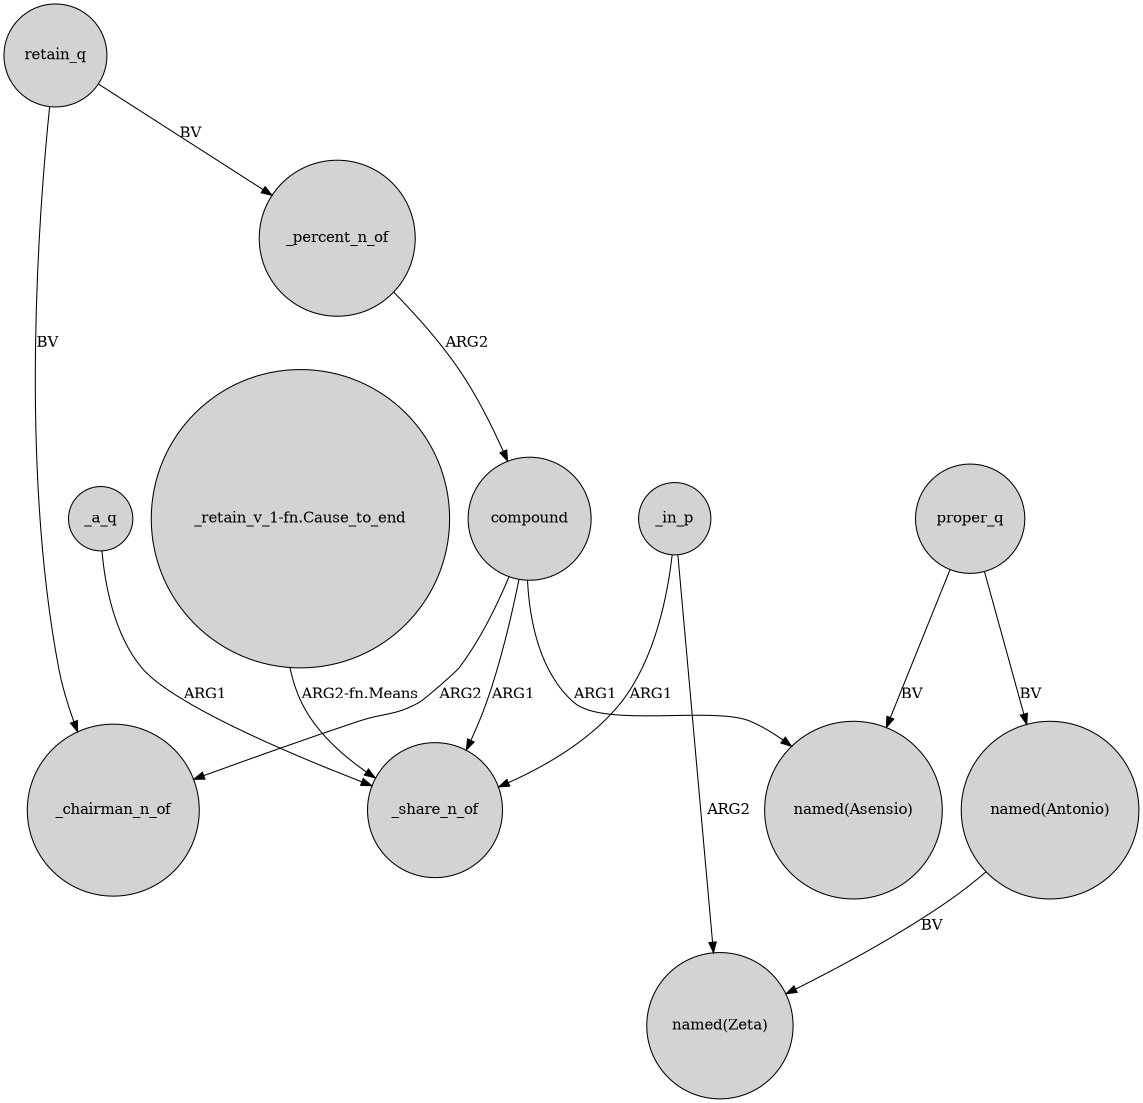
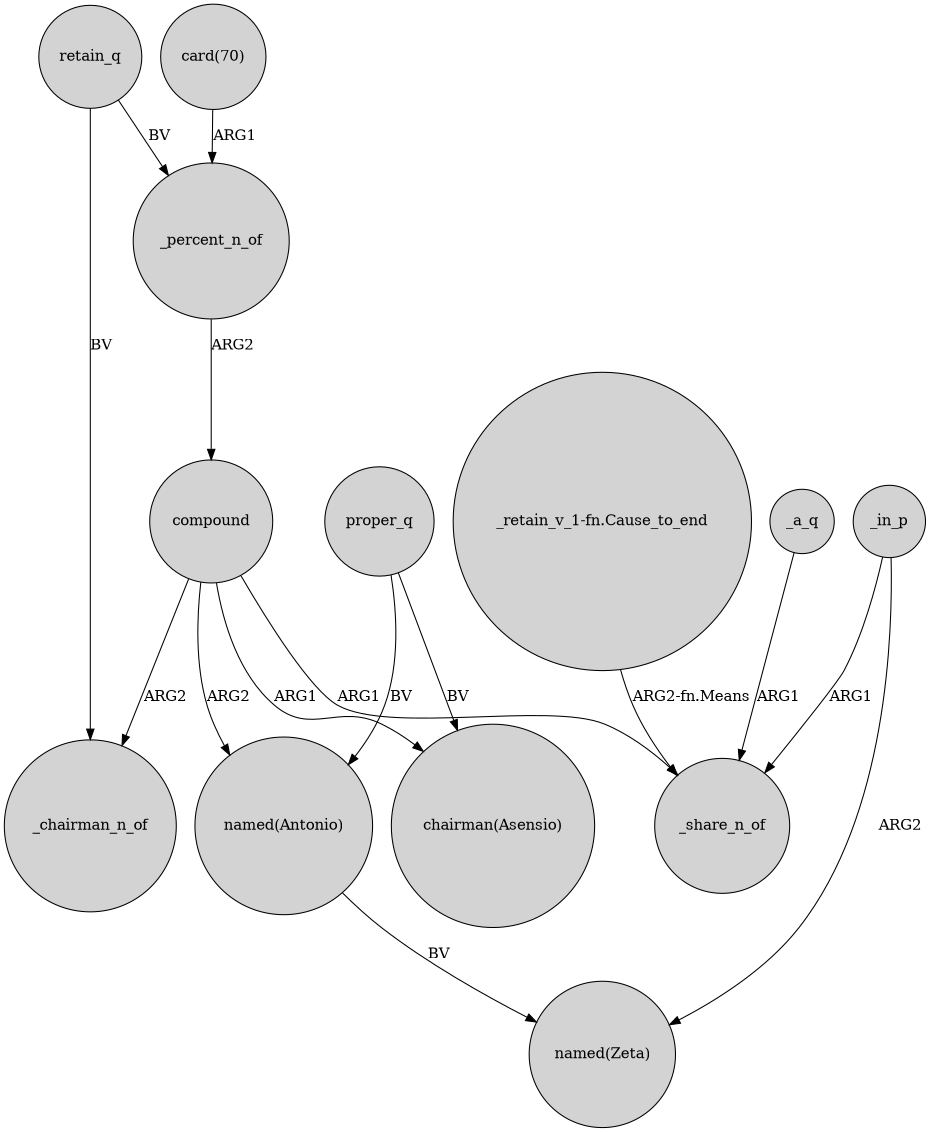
none -> (213, 57)
none -> (200, 666)
(853, 810) -> (493, 826)
